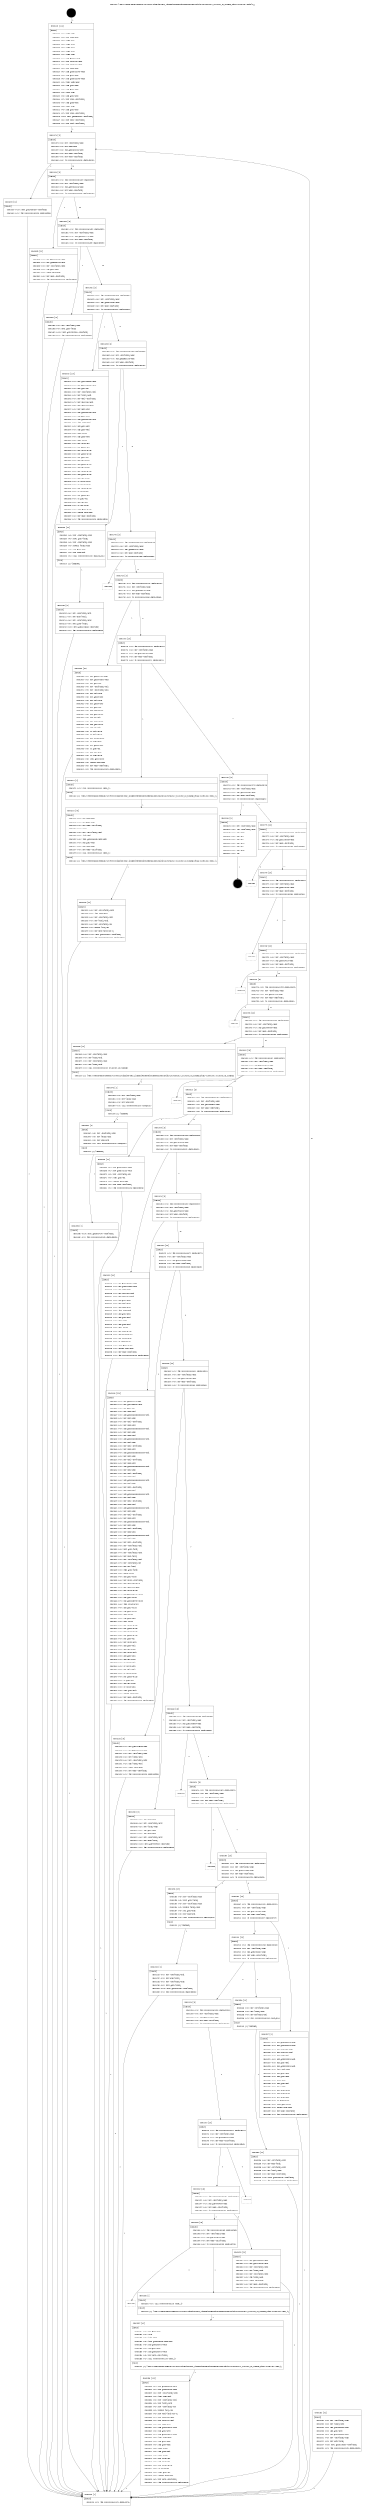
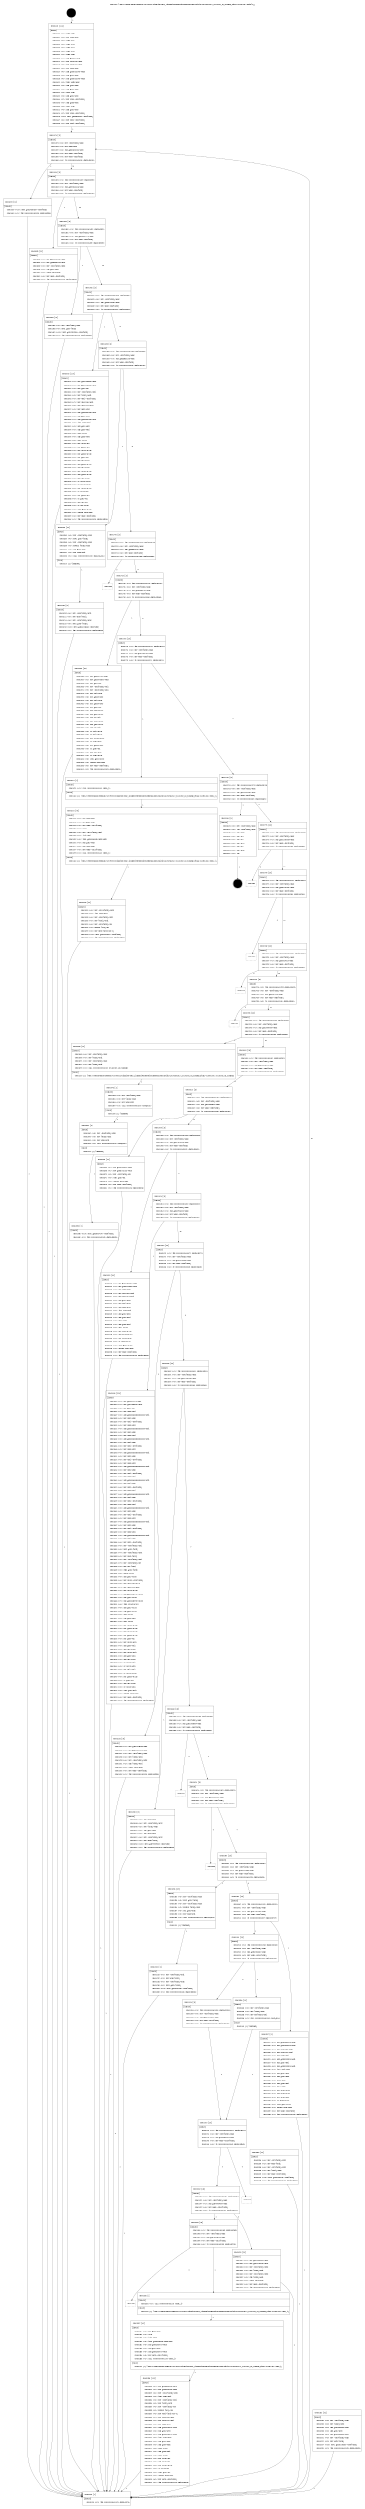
(177, 1101) -> none
(255, 2090) -> (239, 2074)
